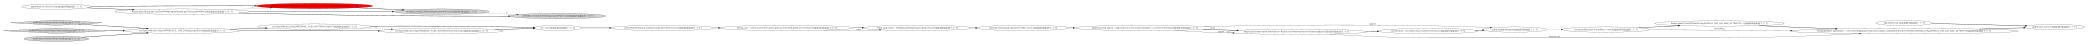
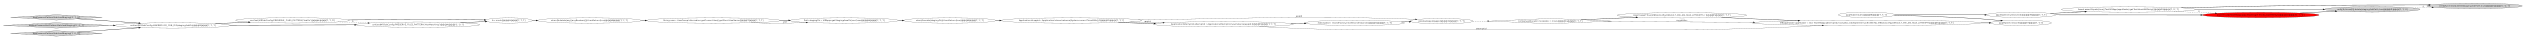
none -> (1940, 15)
(1606, 30) -> (1550, 21)
(56, 39) -> (56, 33)
